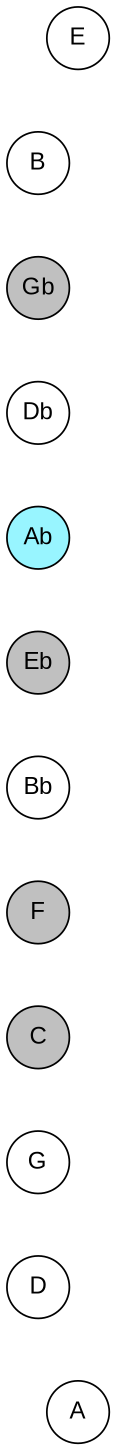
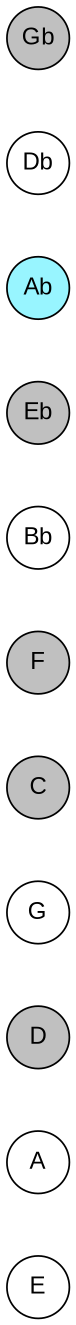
(38, 163) -> none
(38, 1287) -> (38, 1037)
